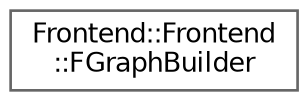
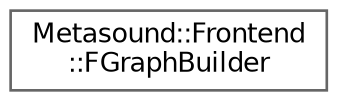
(154, 50) -> (169, 50)
